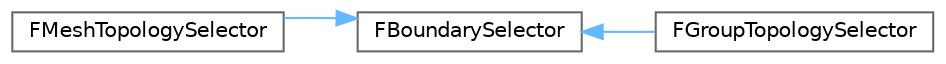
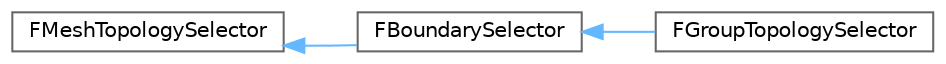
(310, 18) -> (331, 46)
